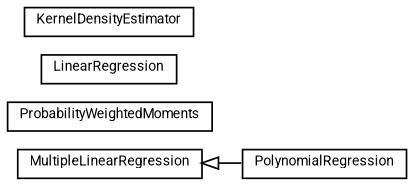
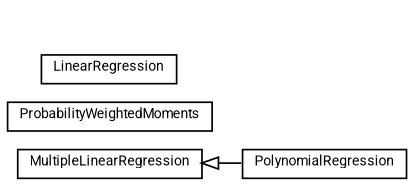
(109, 21) -> none
